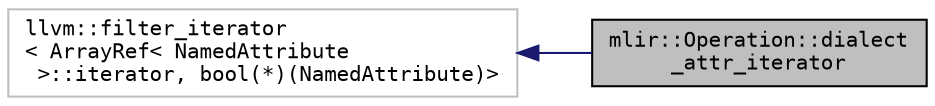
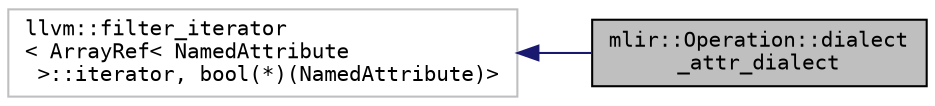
(759, 53) -> (759, 53)
